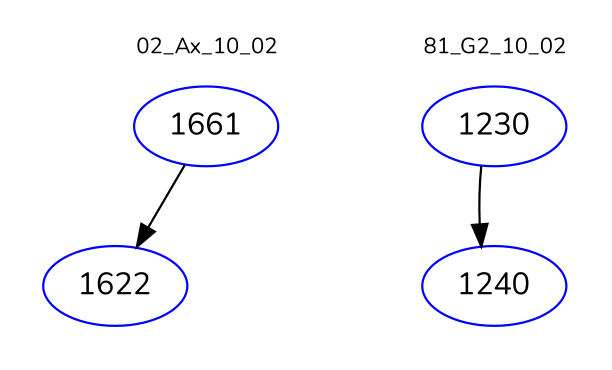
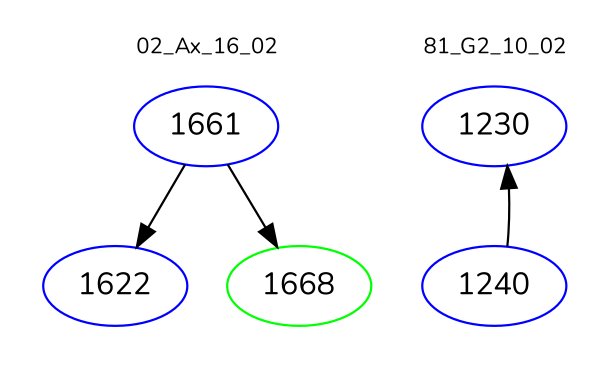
(207, 48) -> (207, 48)
(479, 195) -> (509, 218)
none -> (299, 286)
